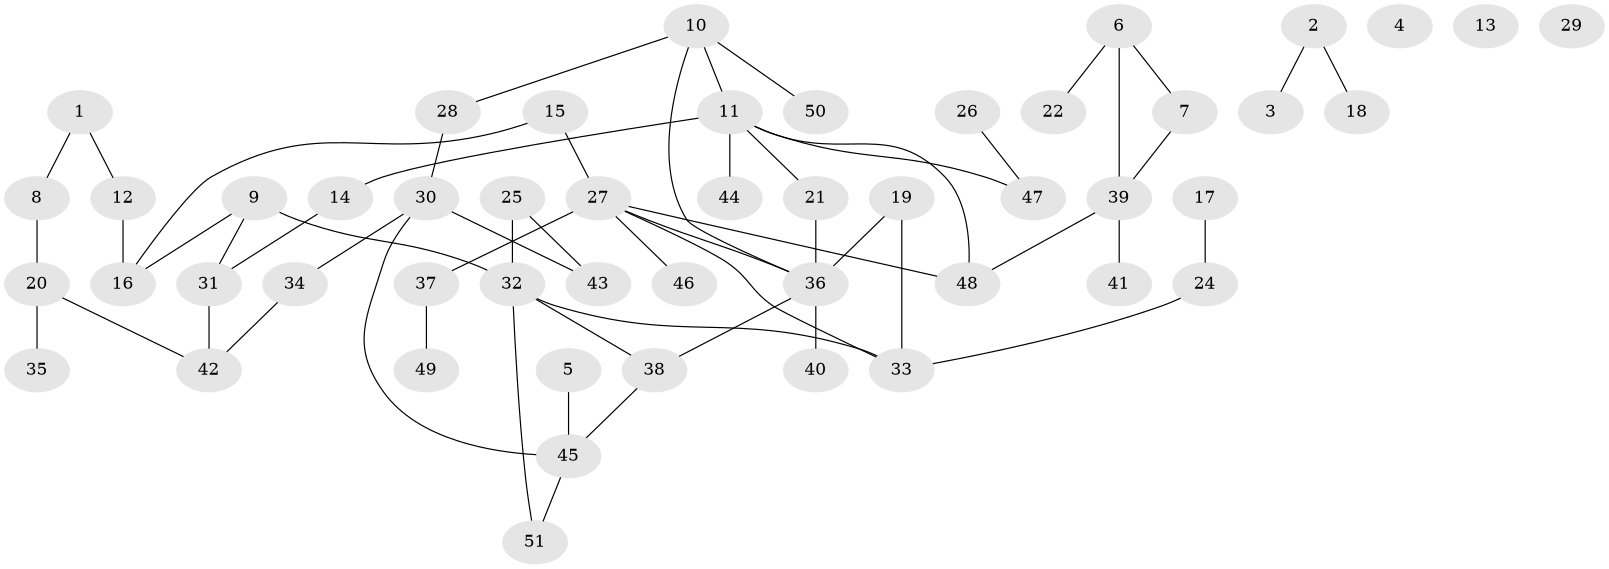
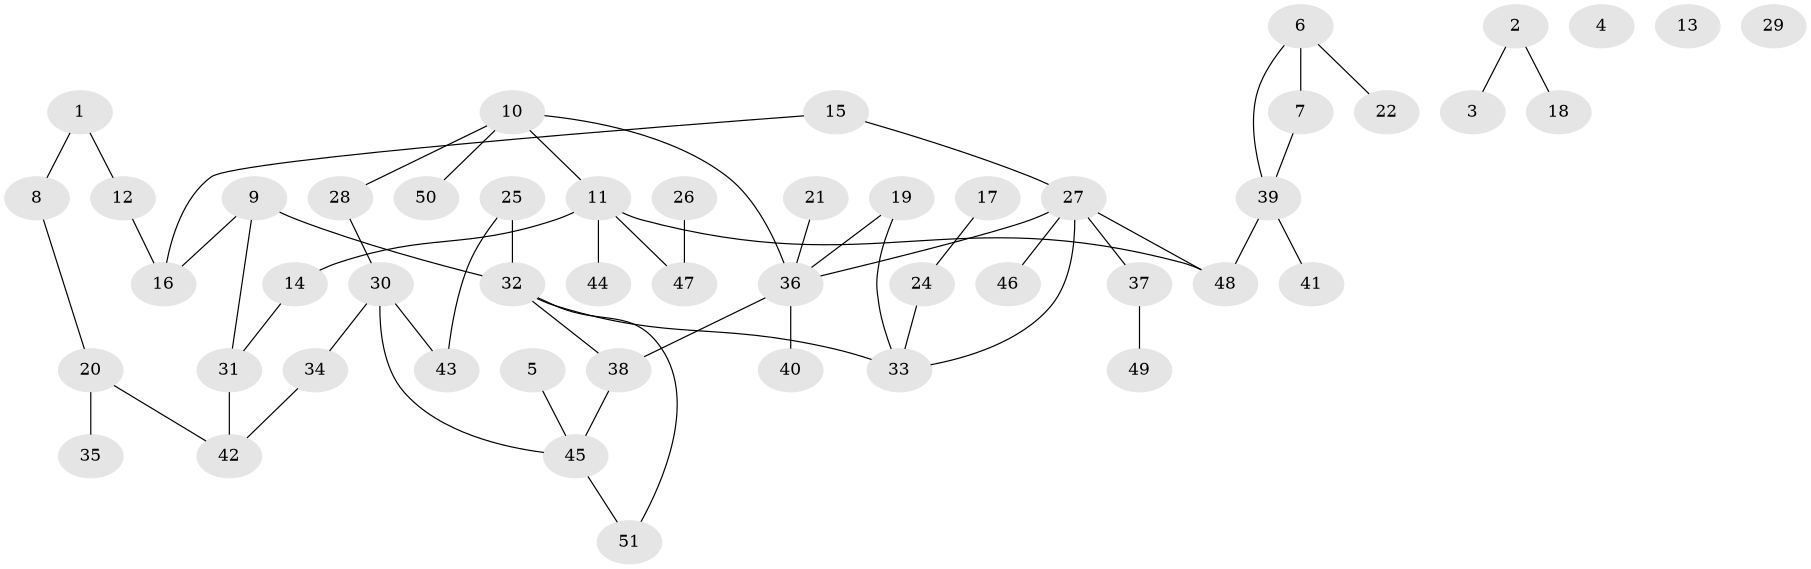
(773, 155) -> none
